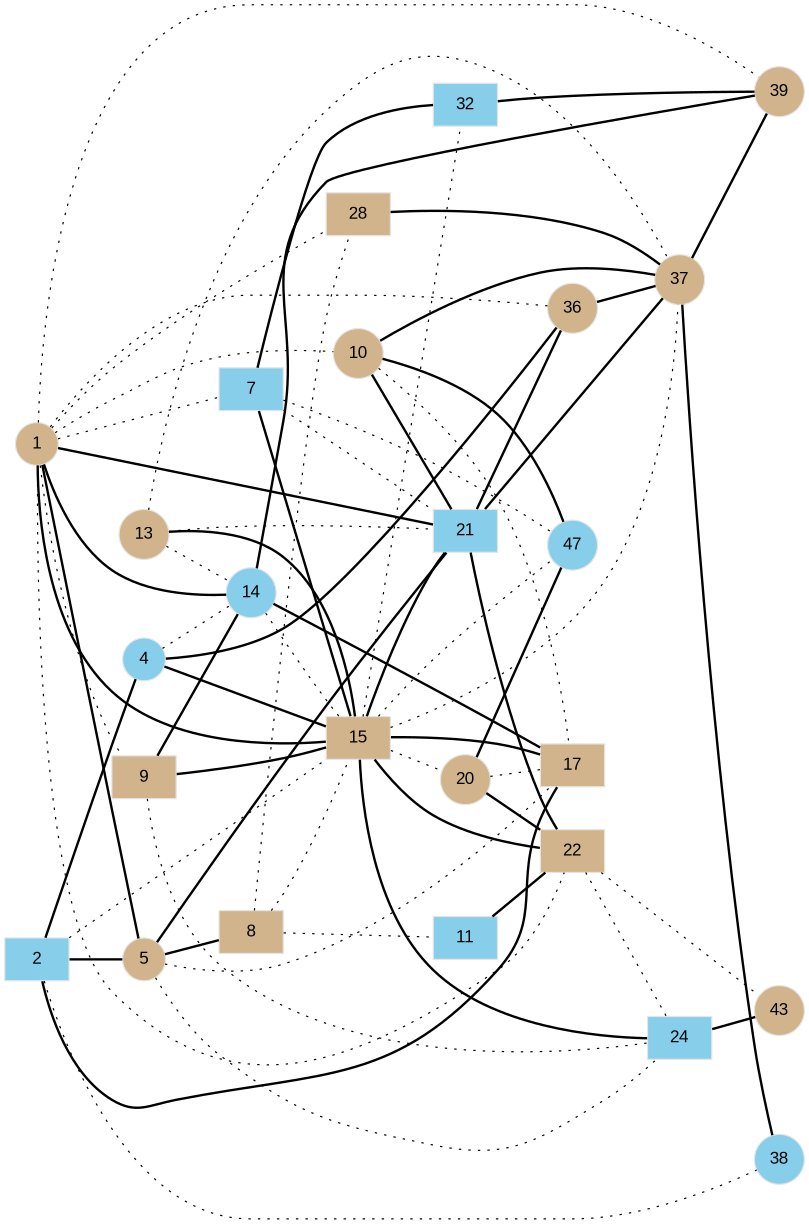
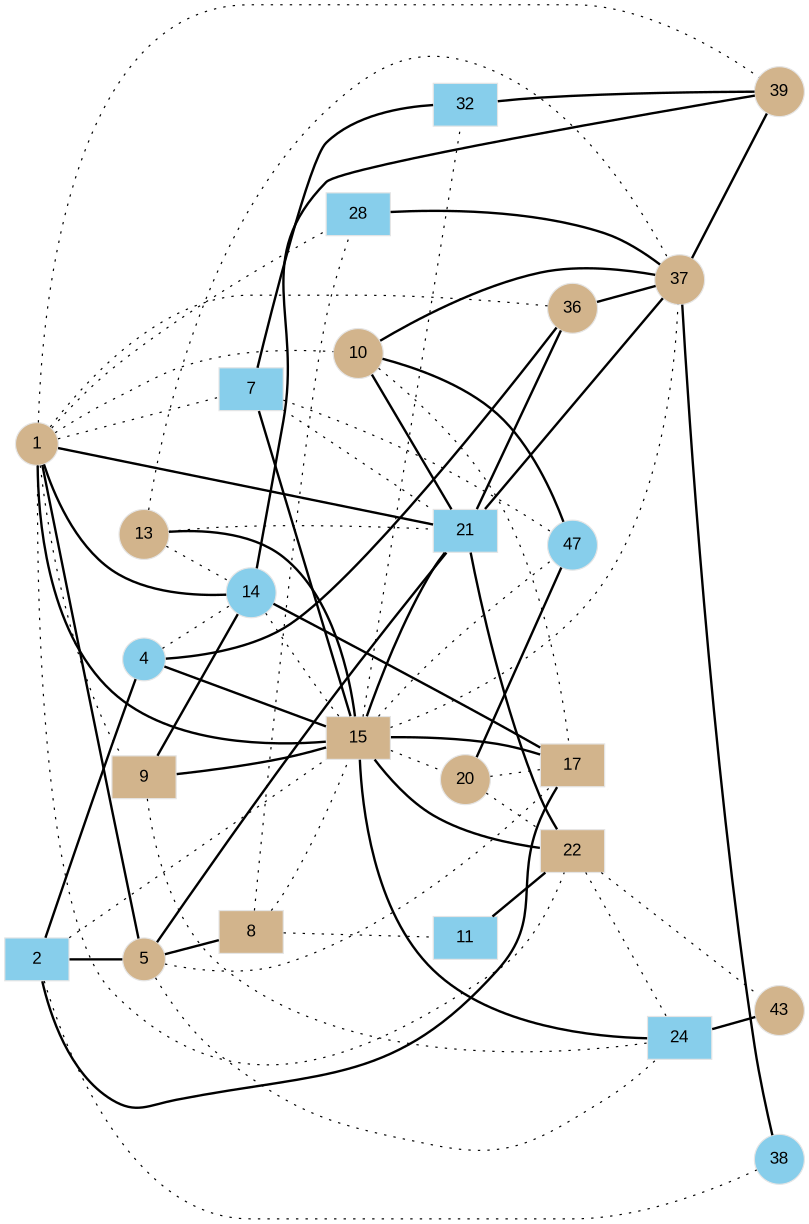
(358, 214) -> (358, 214)
(513, 811) -> (513, 811)
